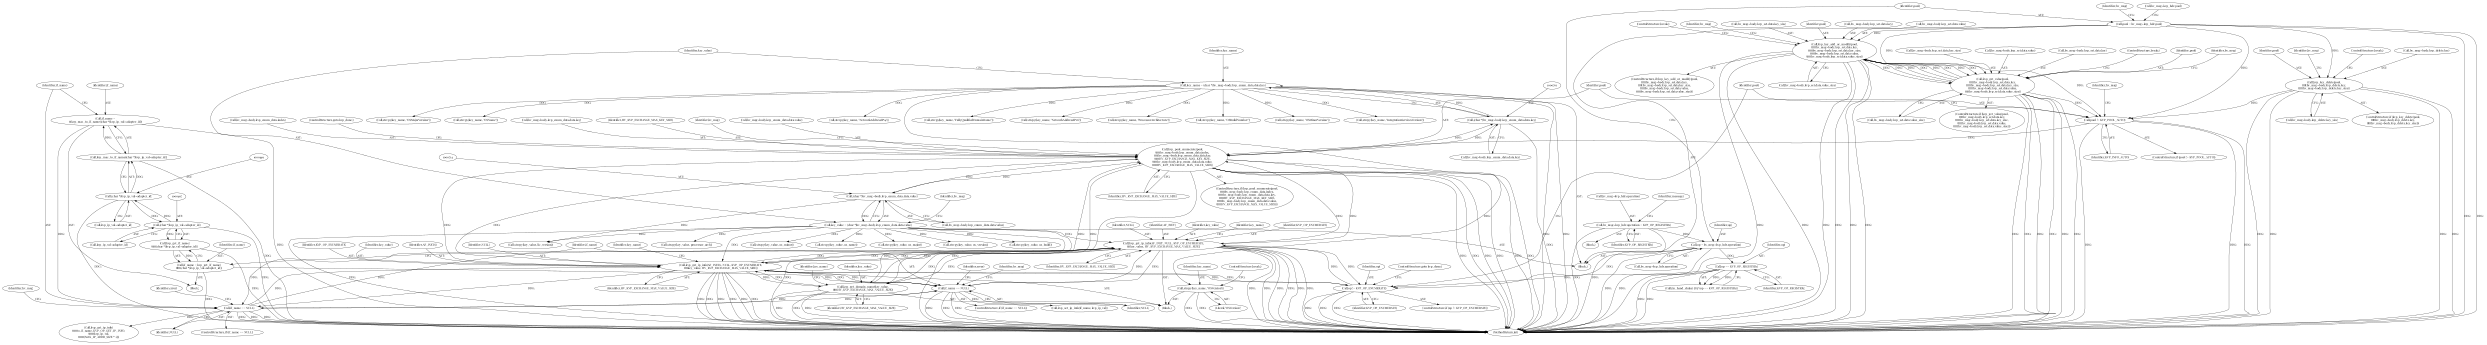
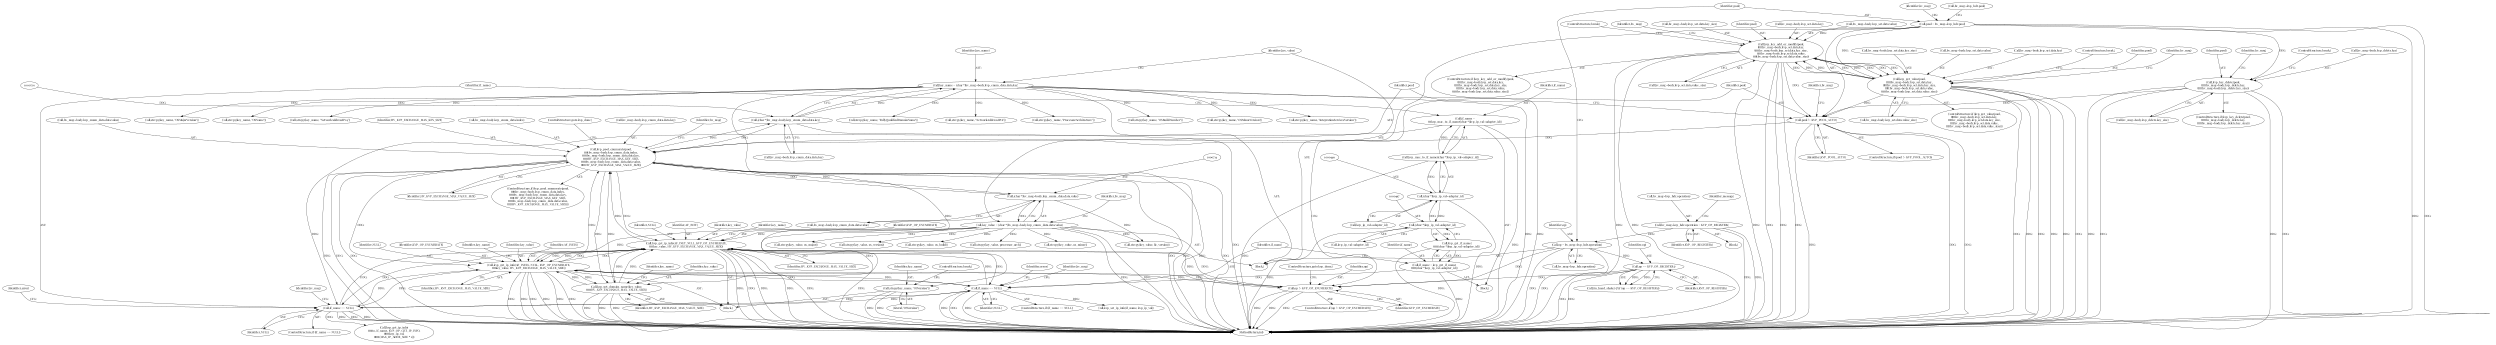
(2245, 68) -> (1833, 68)
(1532, 103) -> (163, 103)
(2110, 157) -> (1826, 157)
(836, 245) -> none
